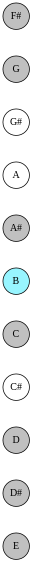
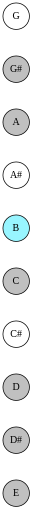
(16, 16) -> none
(16, 69) -> (16, 16)
(16, 122) -> (16, 69)
(16, 175) -> (16, 122)
(16, 228) -> (16, 175)
